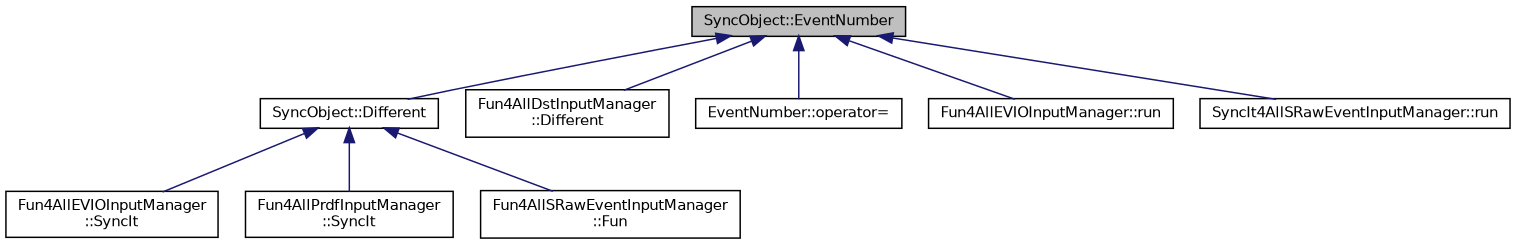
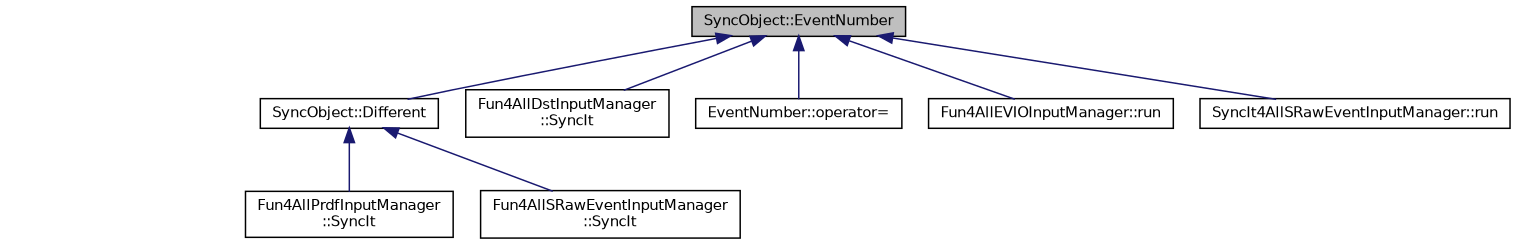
(567, 113) -> (567, 113)
(112, 214) -> none
(610, 214) -> (610, 214)
